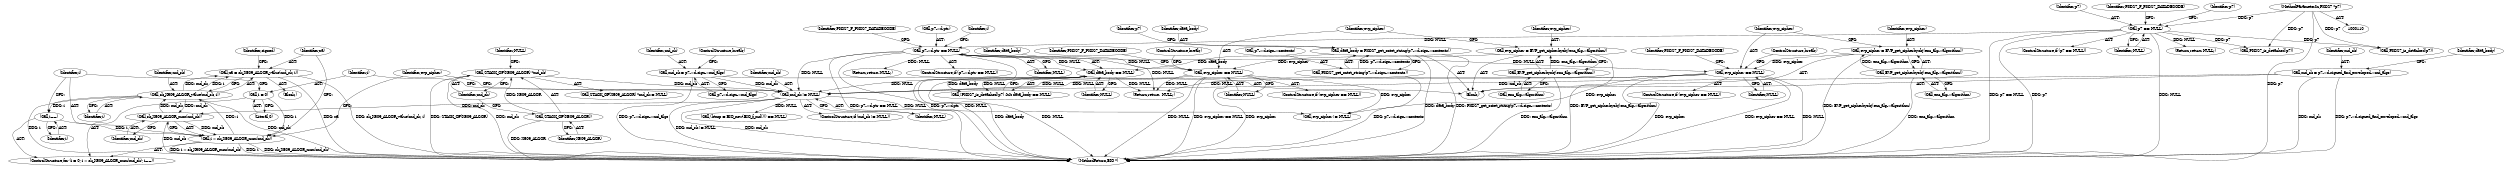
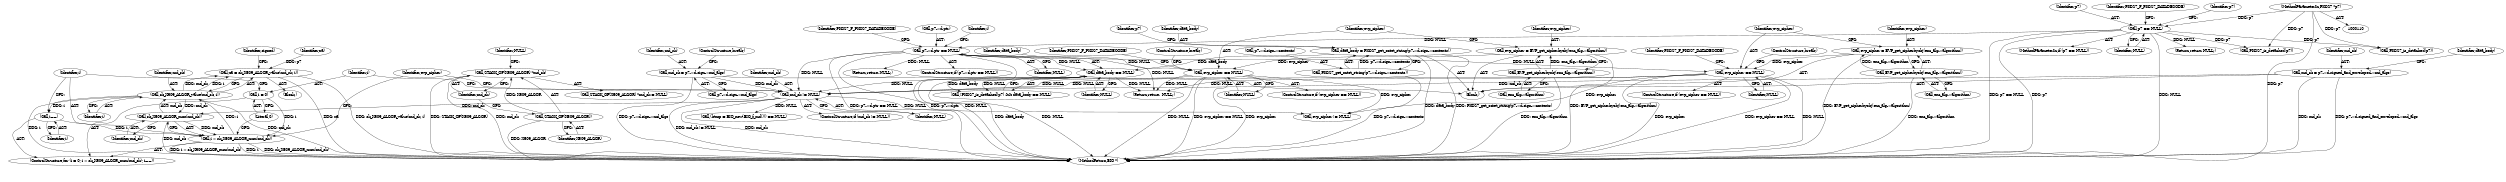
(2054, 51) -> (2054, 51)
(294, 62) -> (294, 62)
(661, 85) -> none
(317, 103) -> (243, 124)
(171, 106) -> (171, 106)
